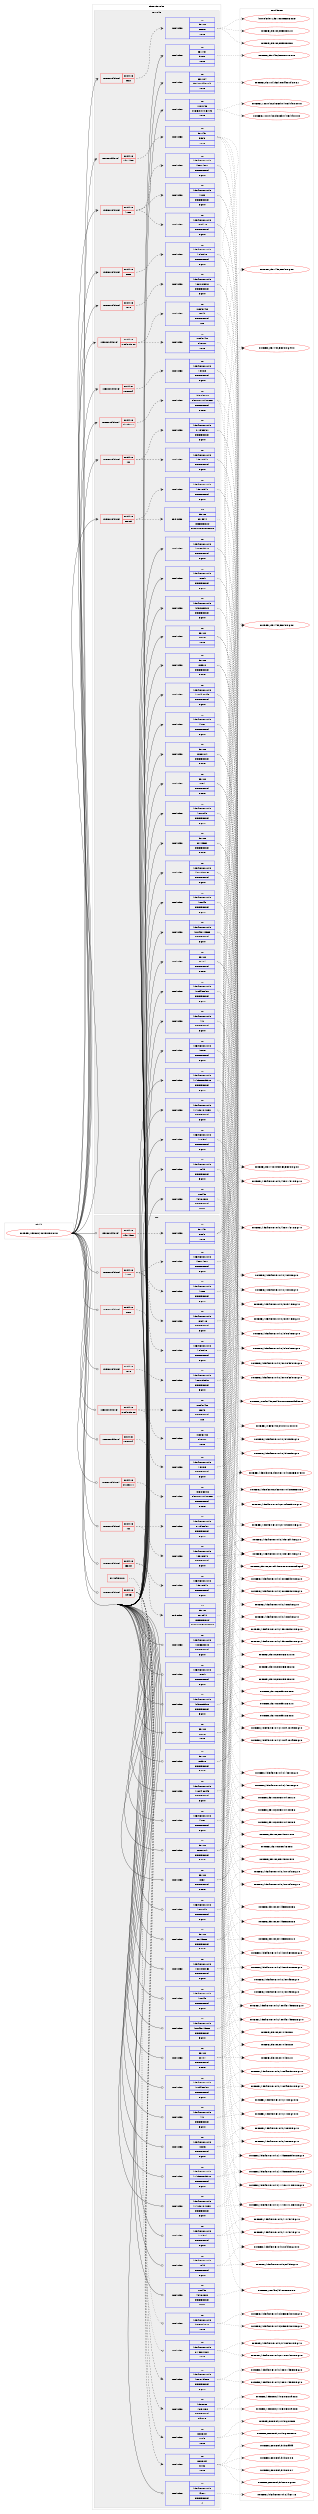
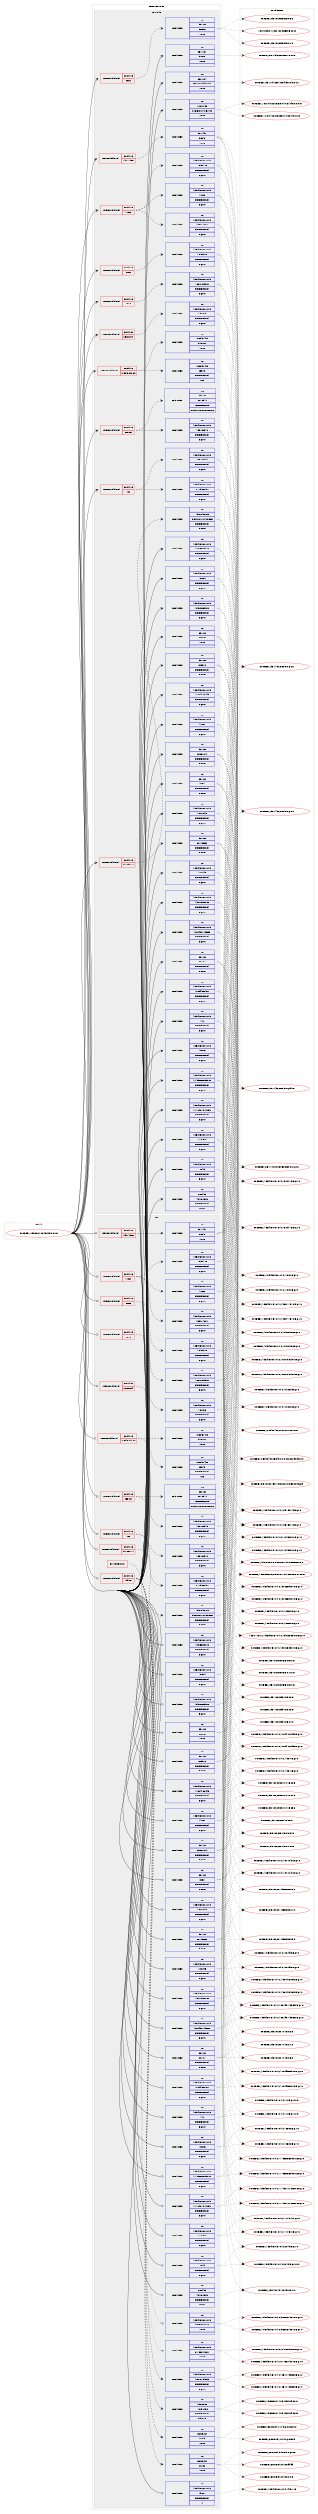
(277, 1641) -> (277, 1636)
(277, 2470) -> none
